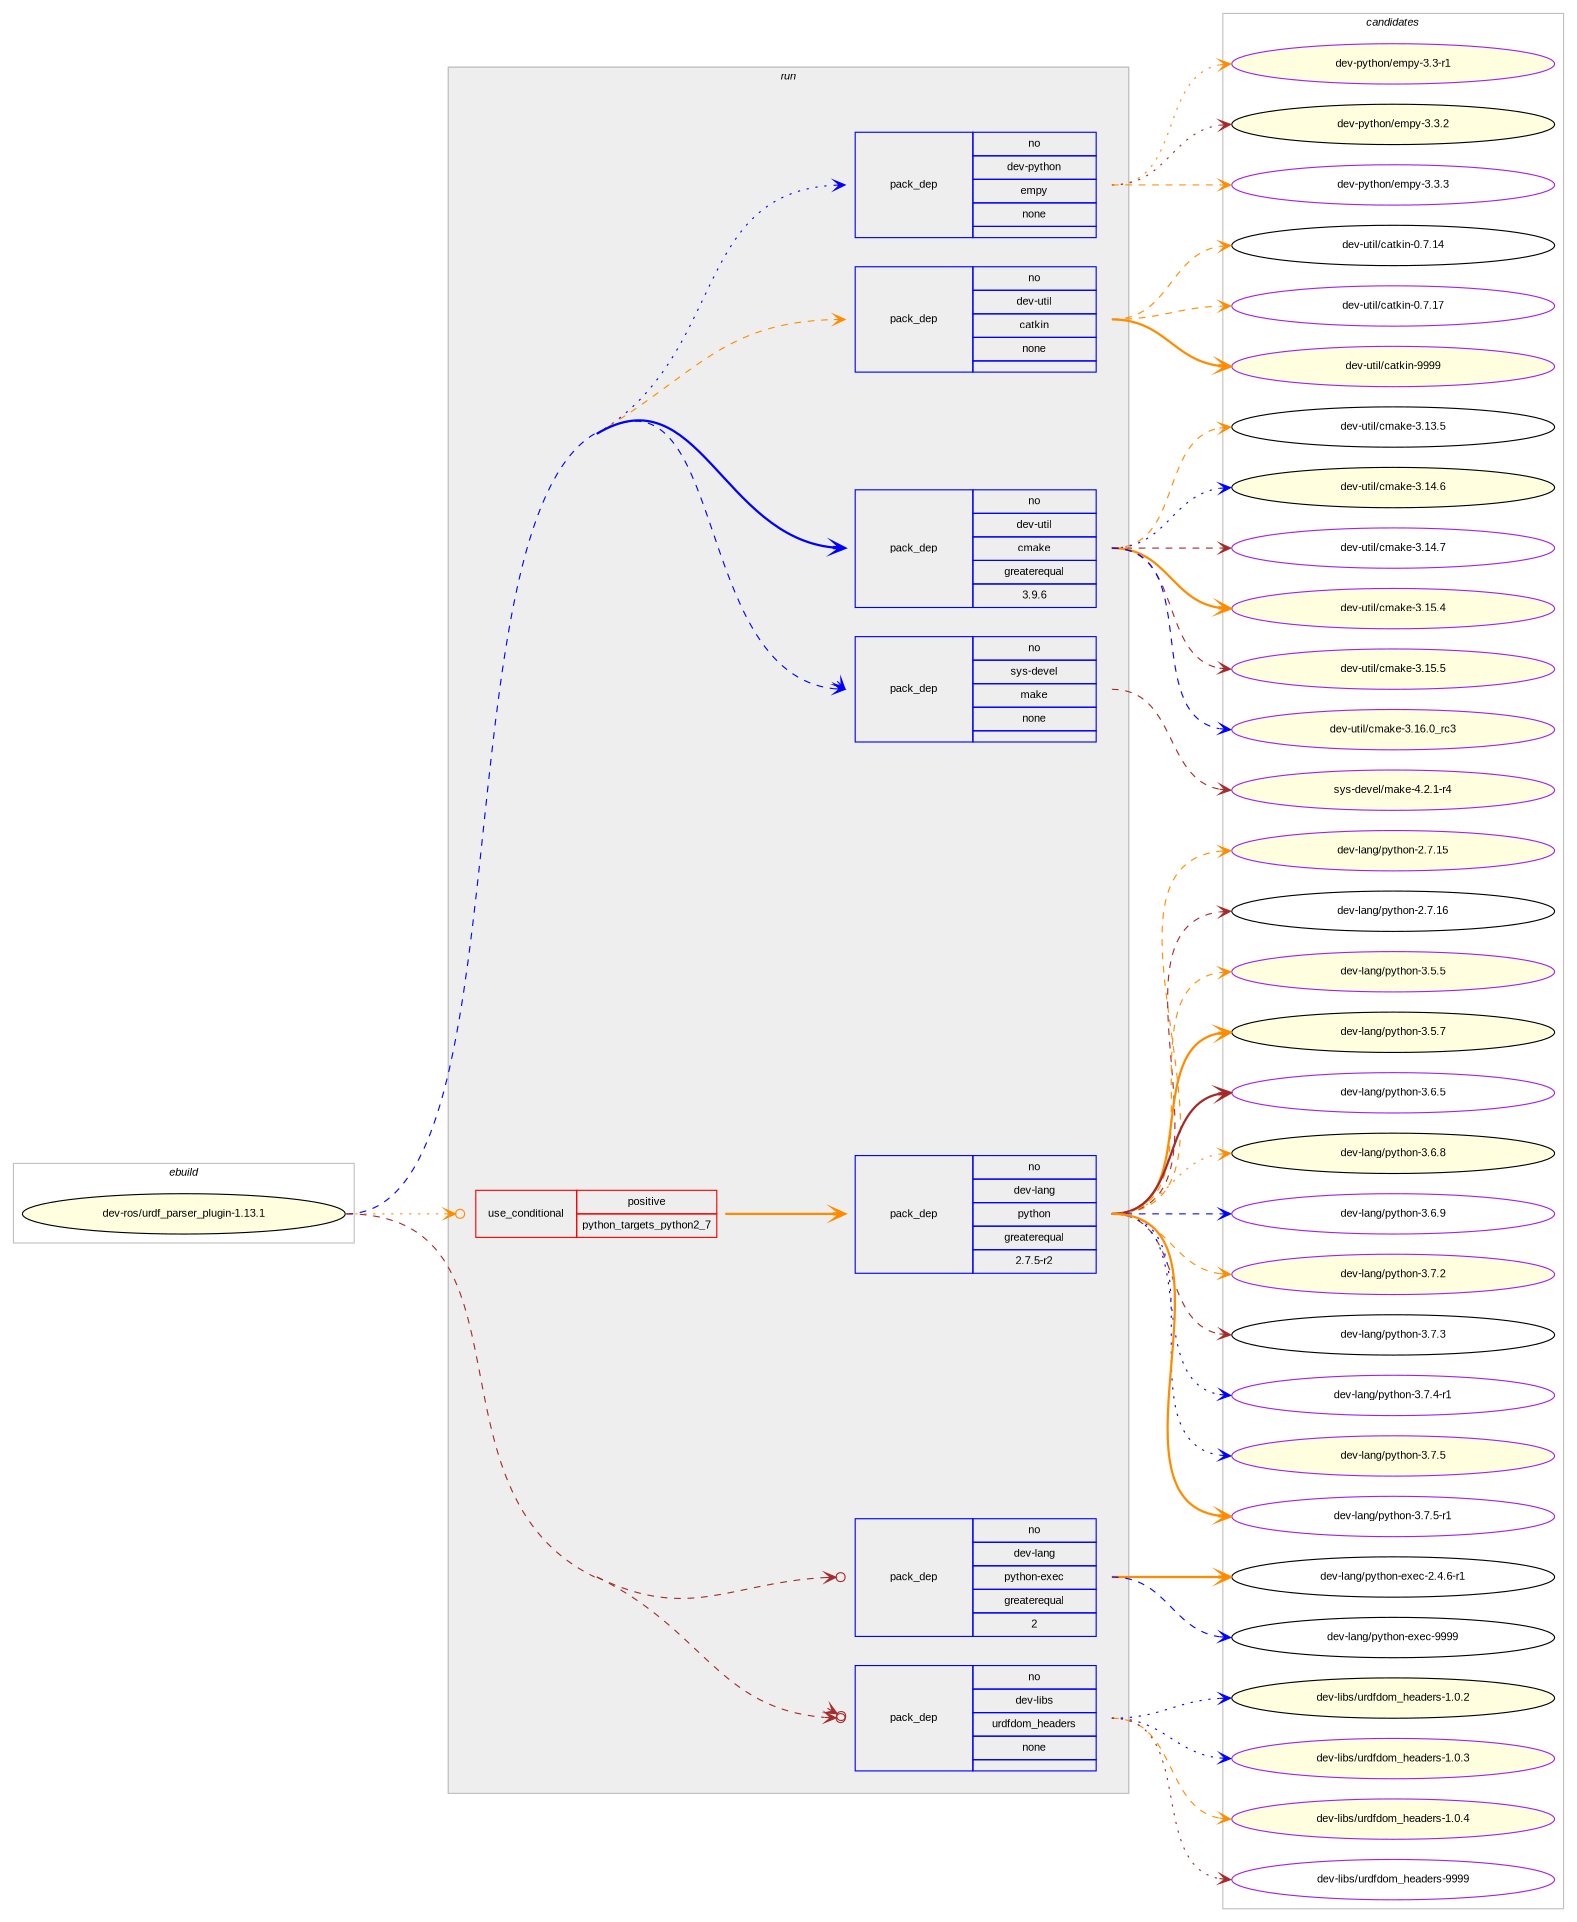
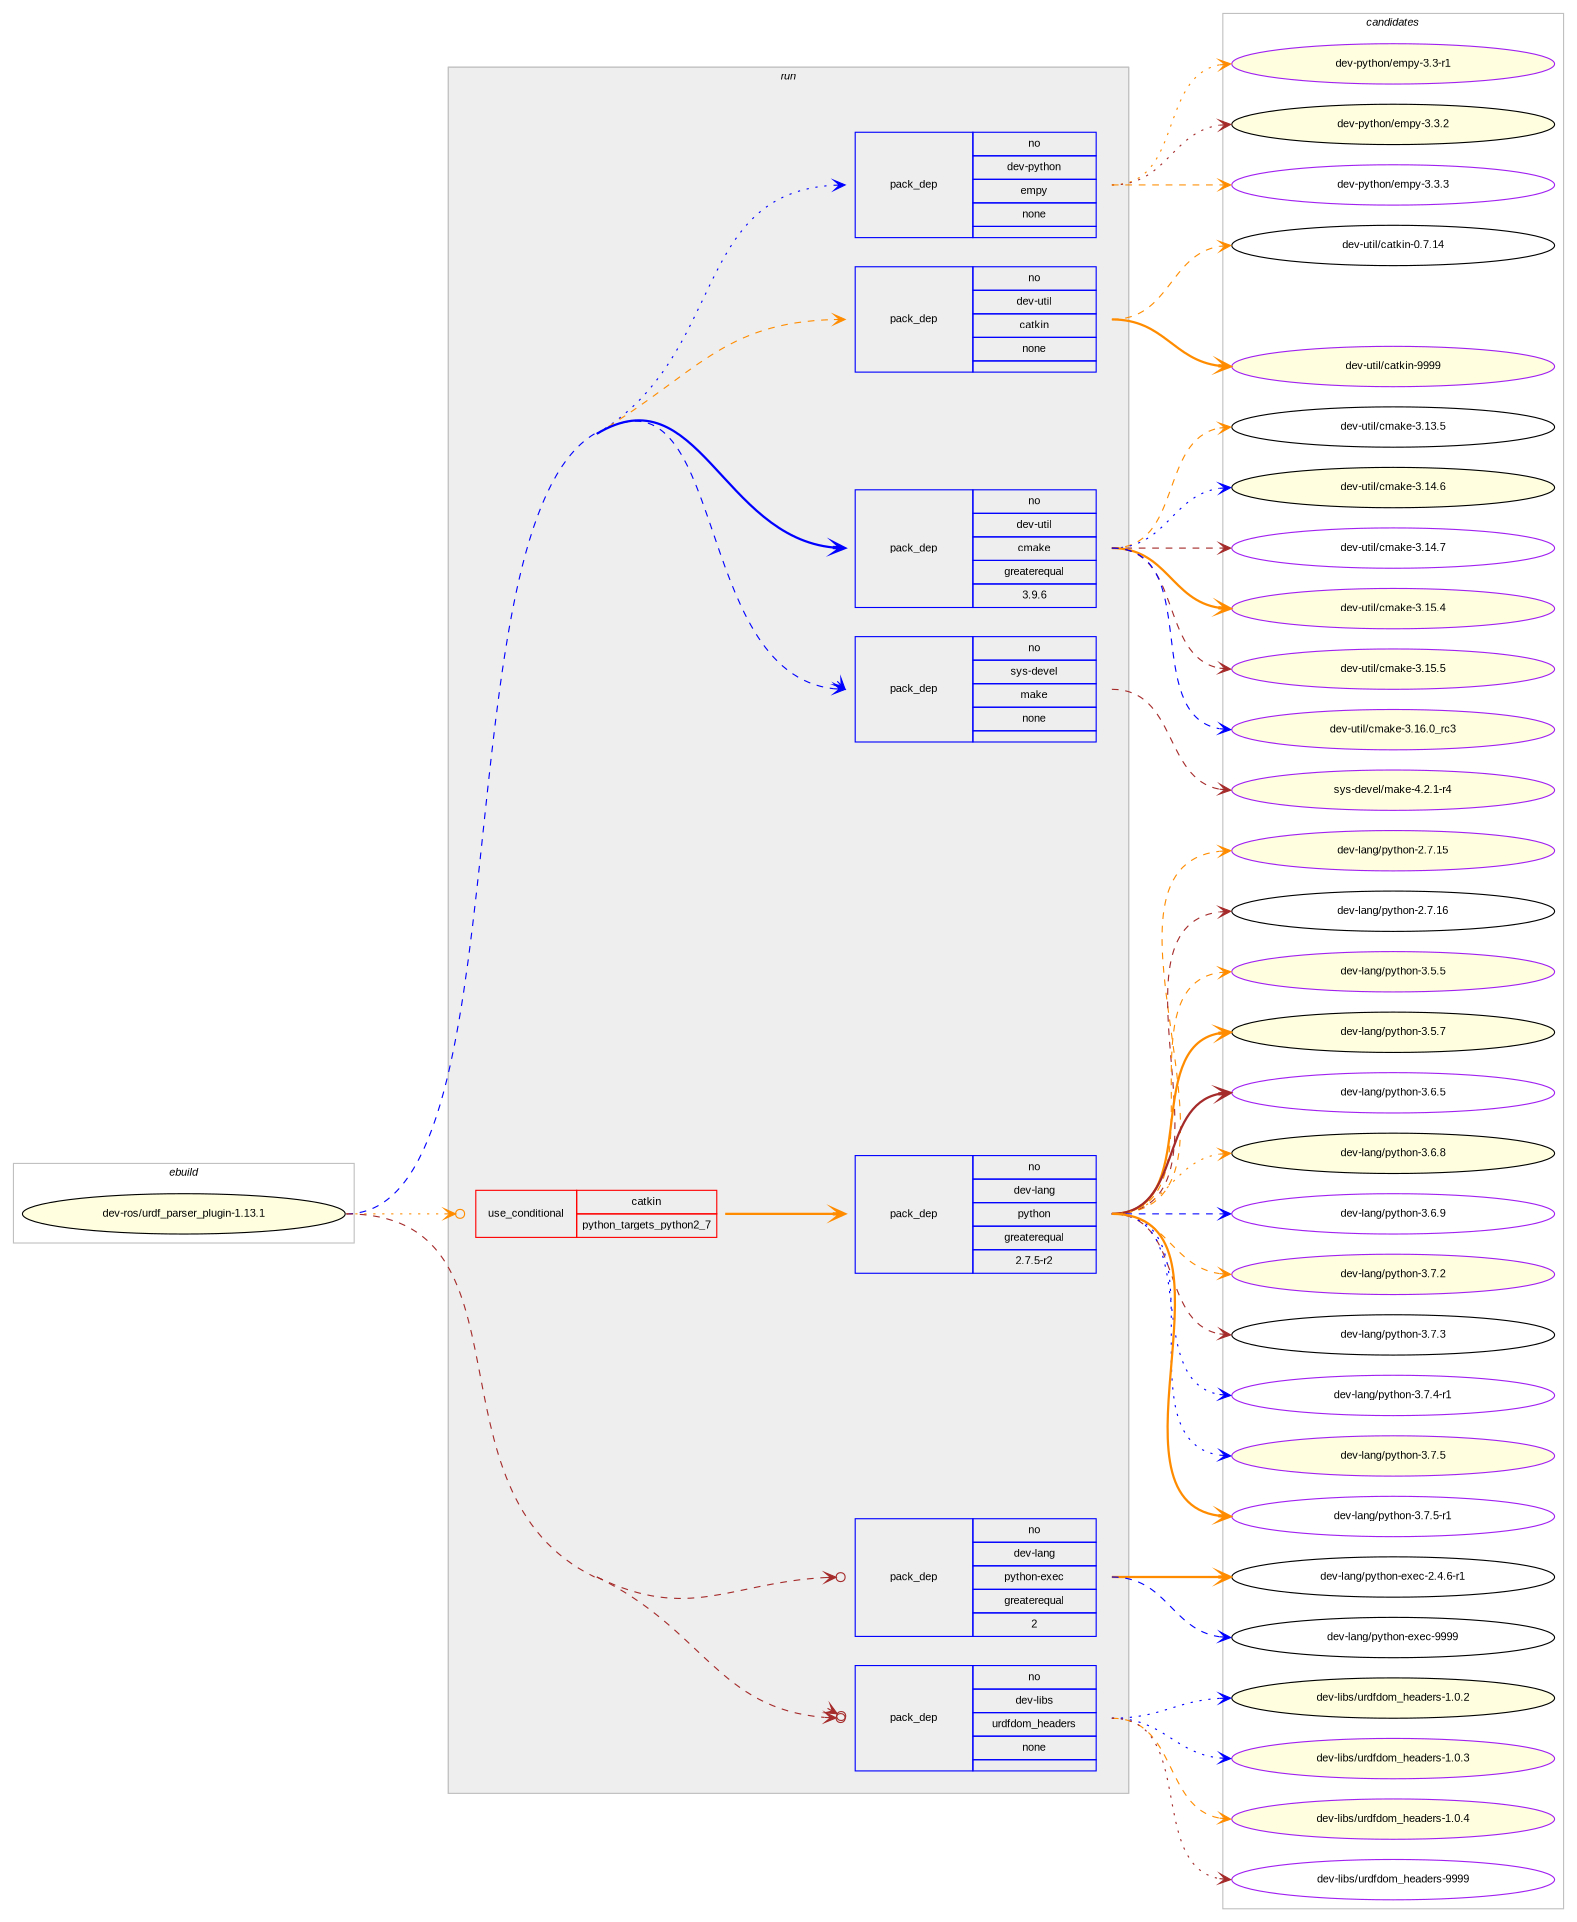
(1393, 306) -> none
(647, 1202) -> (647, 1202)
